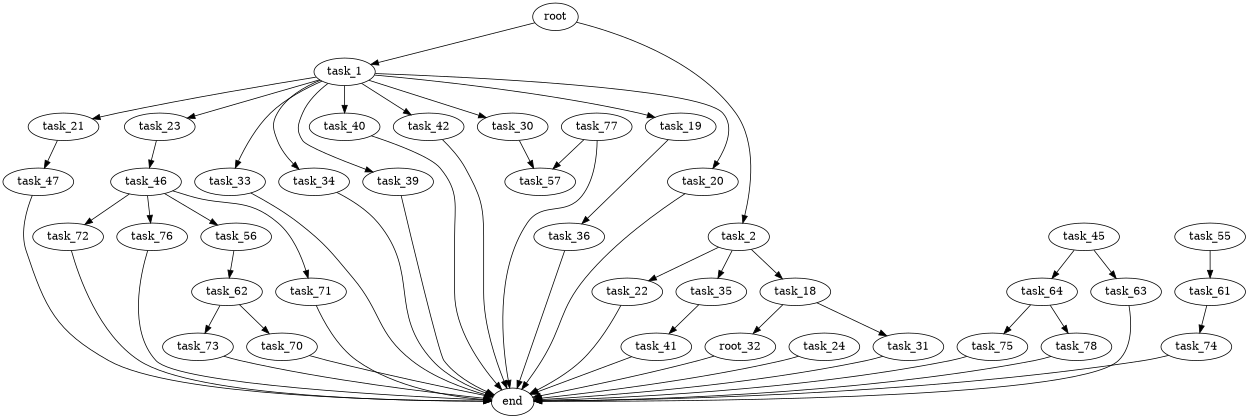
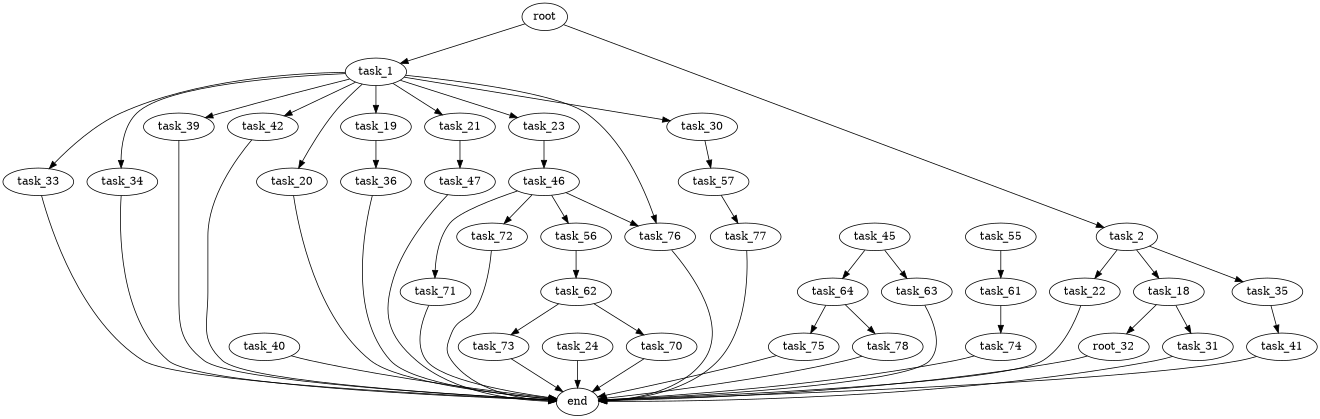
(345, 96) -> (587, 114)
(571, 152) -> (728, 206)
